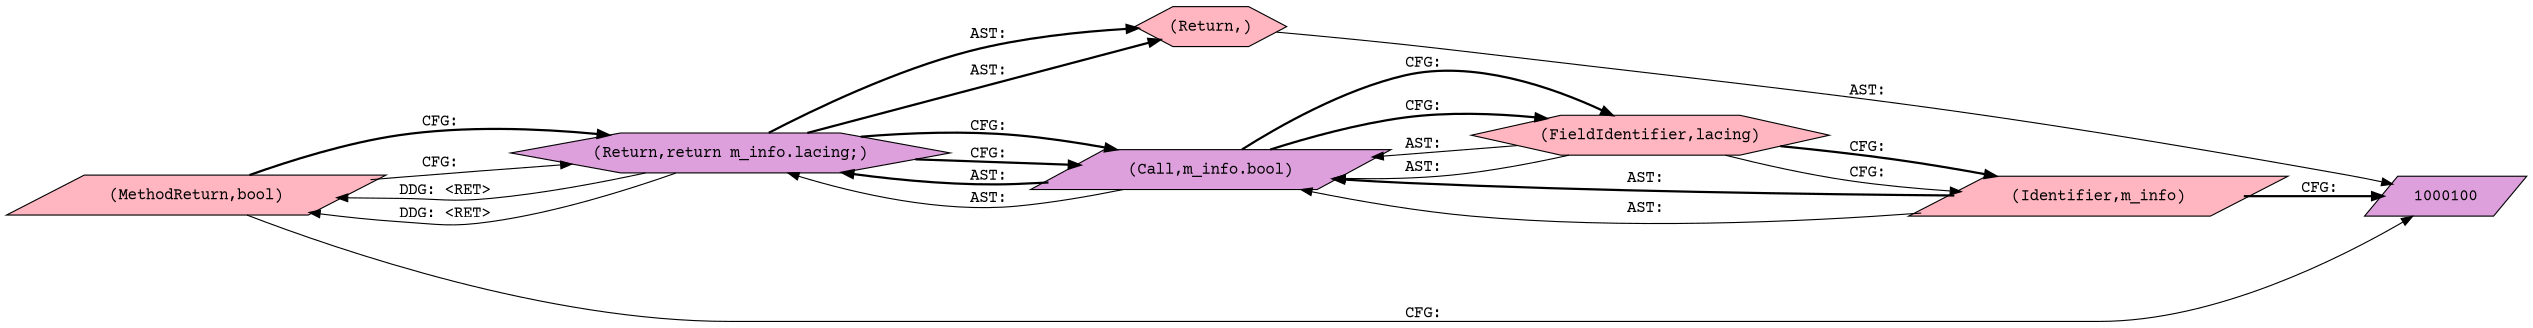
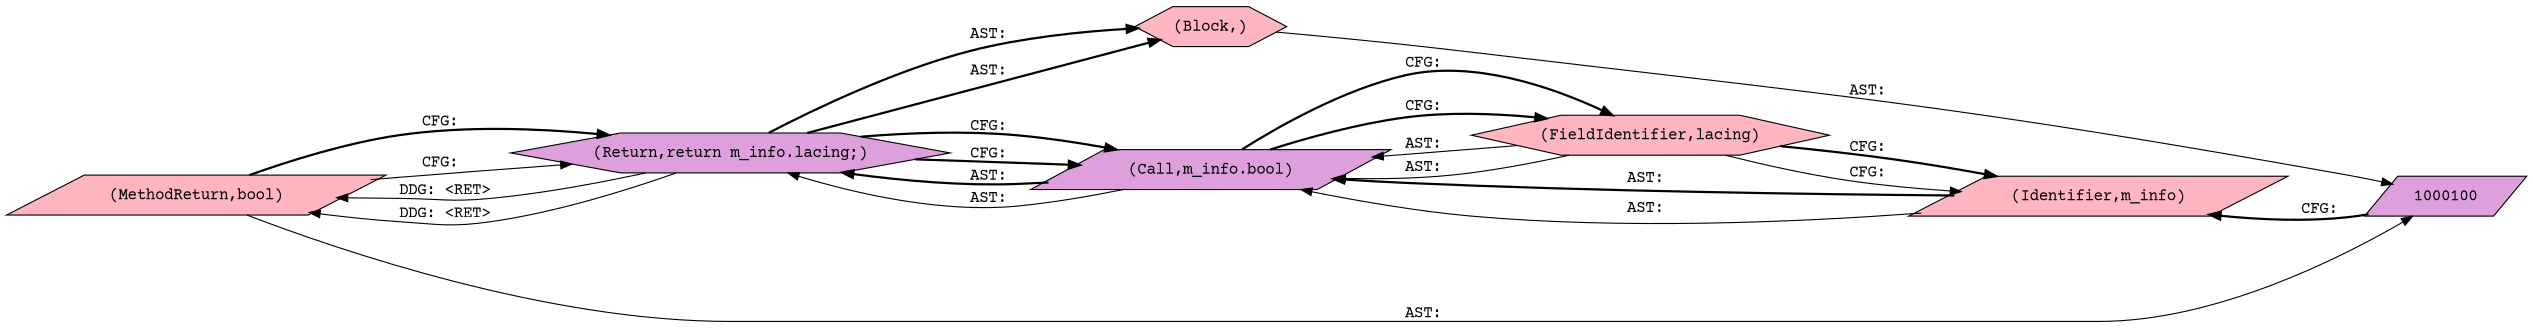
(1211, 27) -> (1211, 27)
(2308, 196) -> (2295, 220)
(1428, 313) -> (1428, 313)
